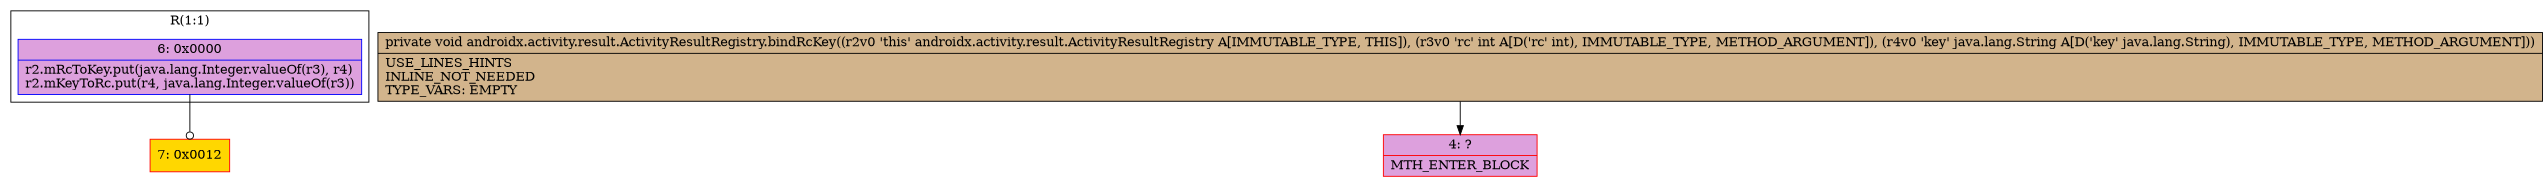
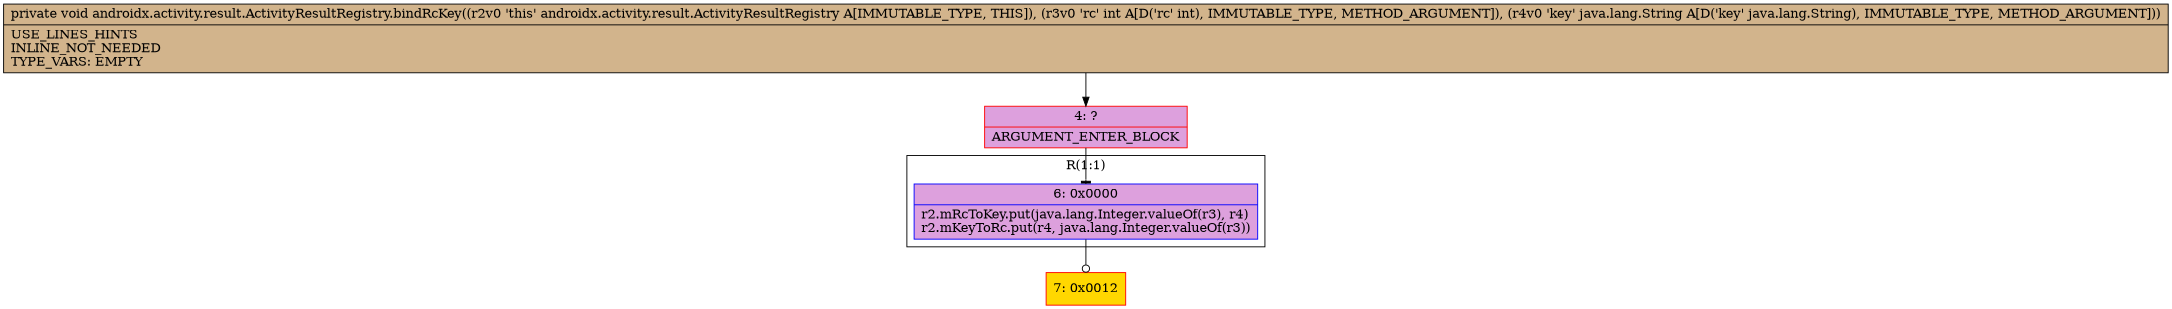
none -> (1086, 164)
(1460, 165) -> (1086, 137)
